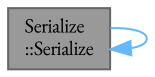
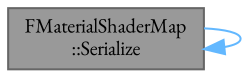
(59, 39) -> (106, 39)
